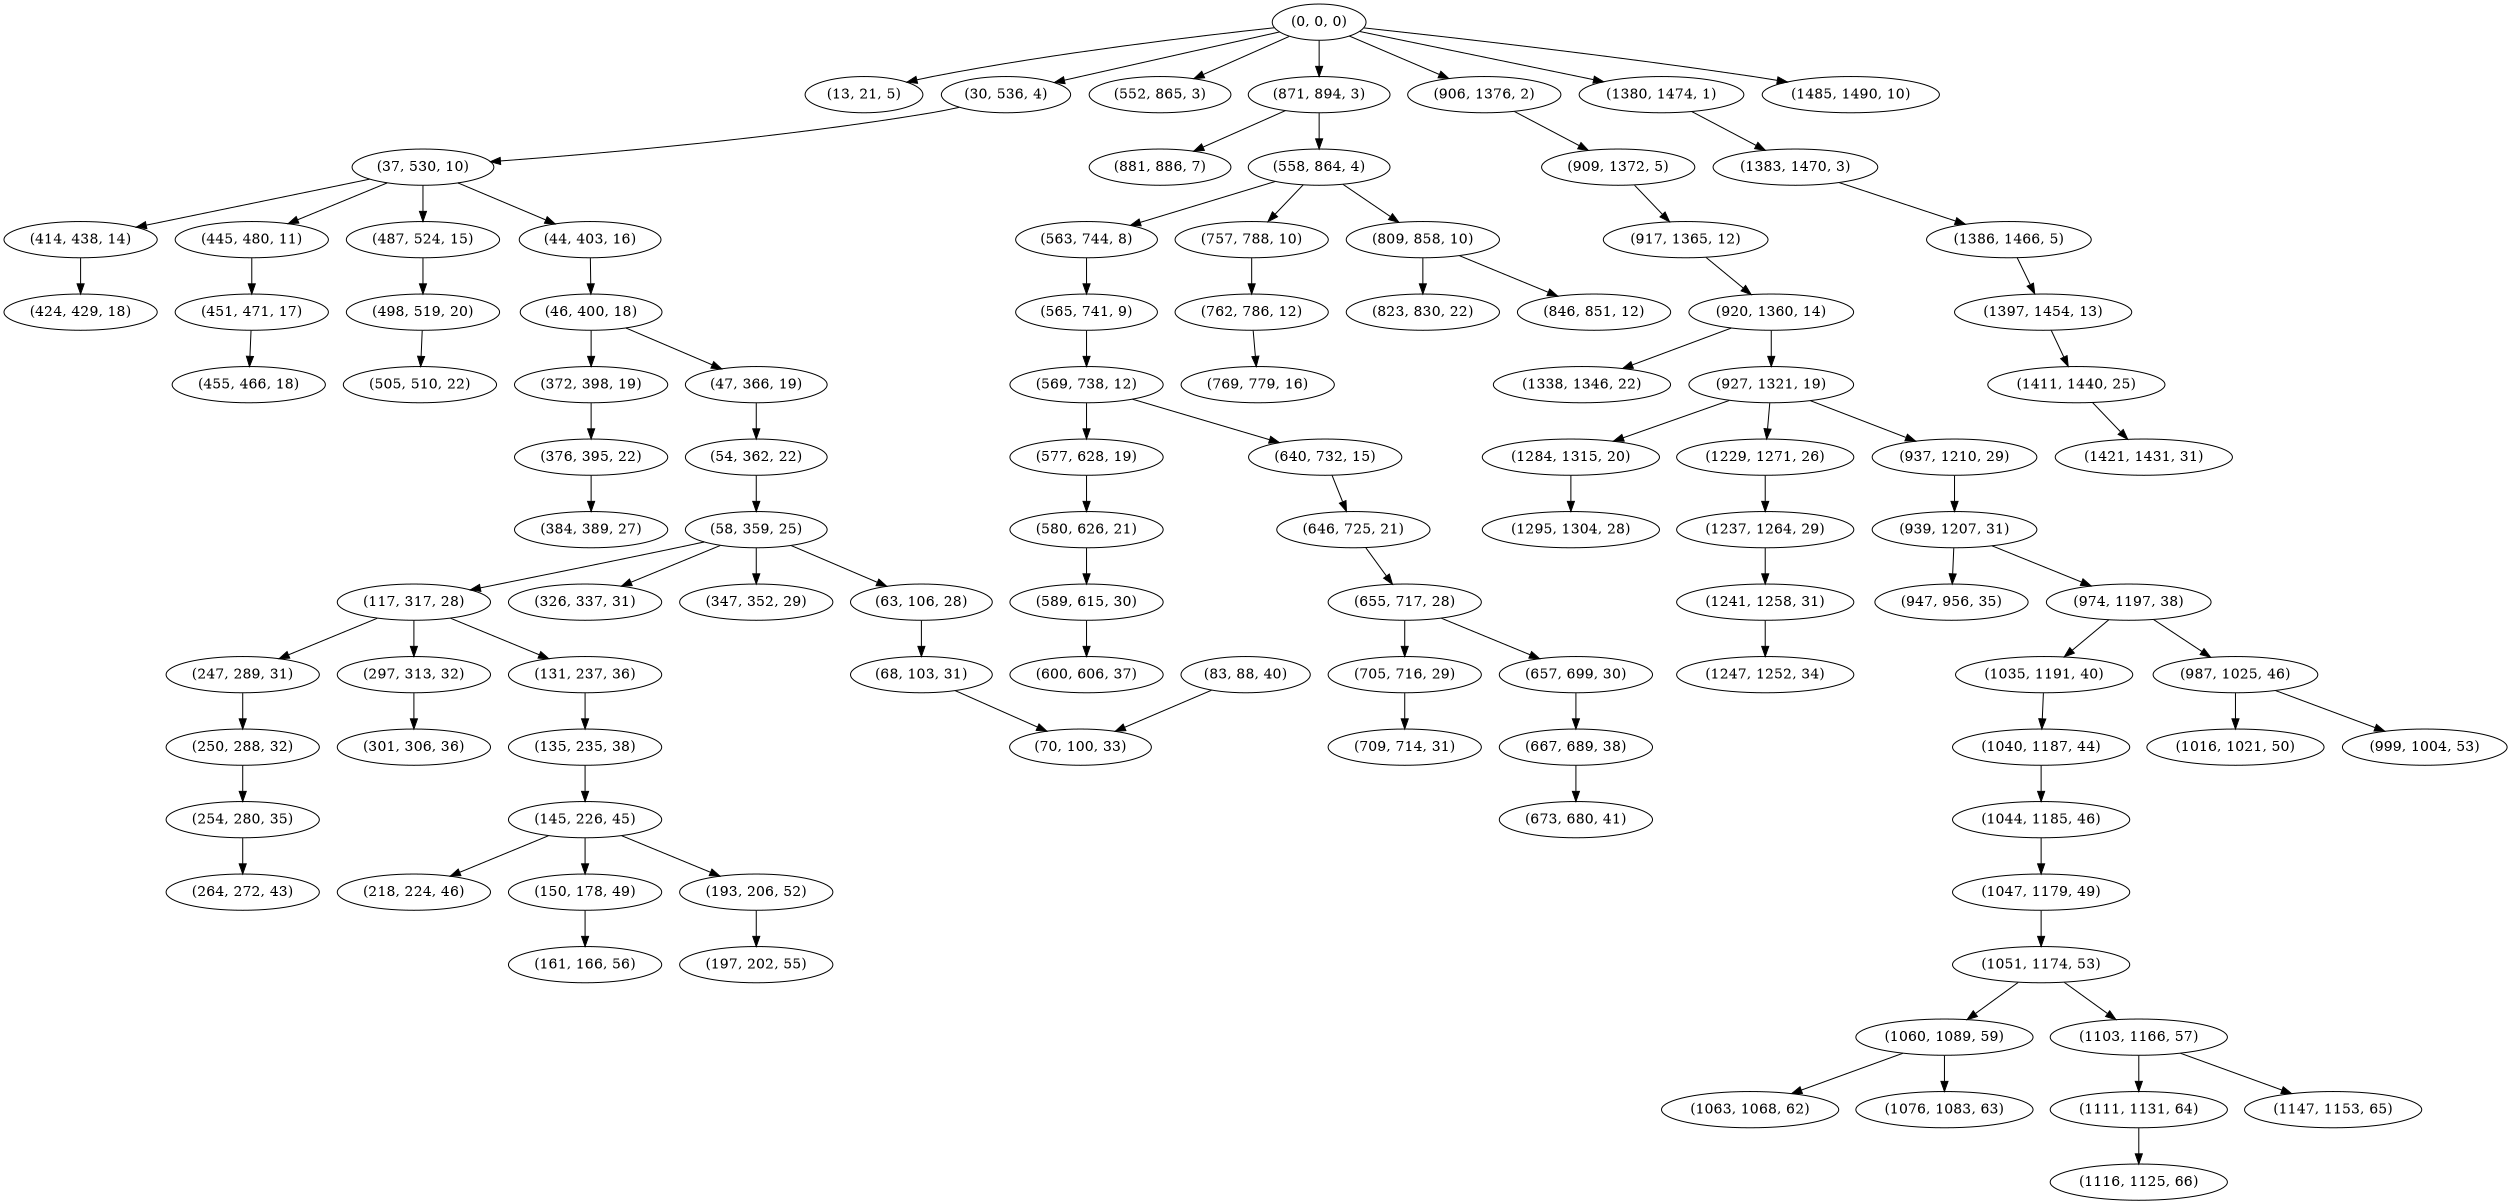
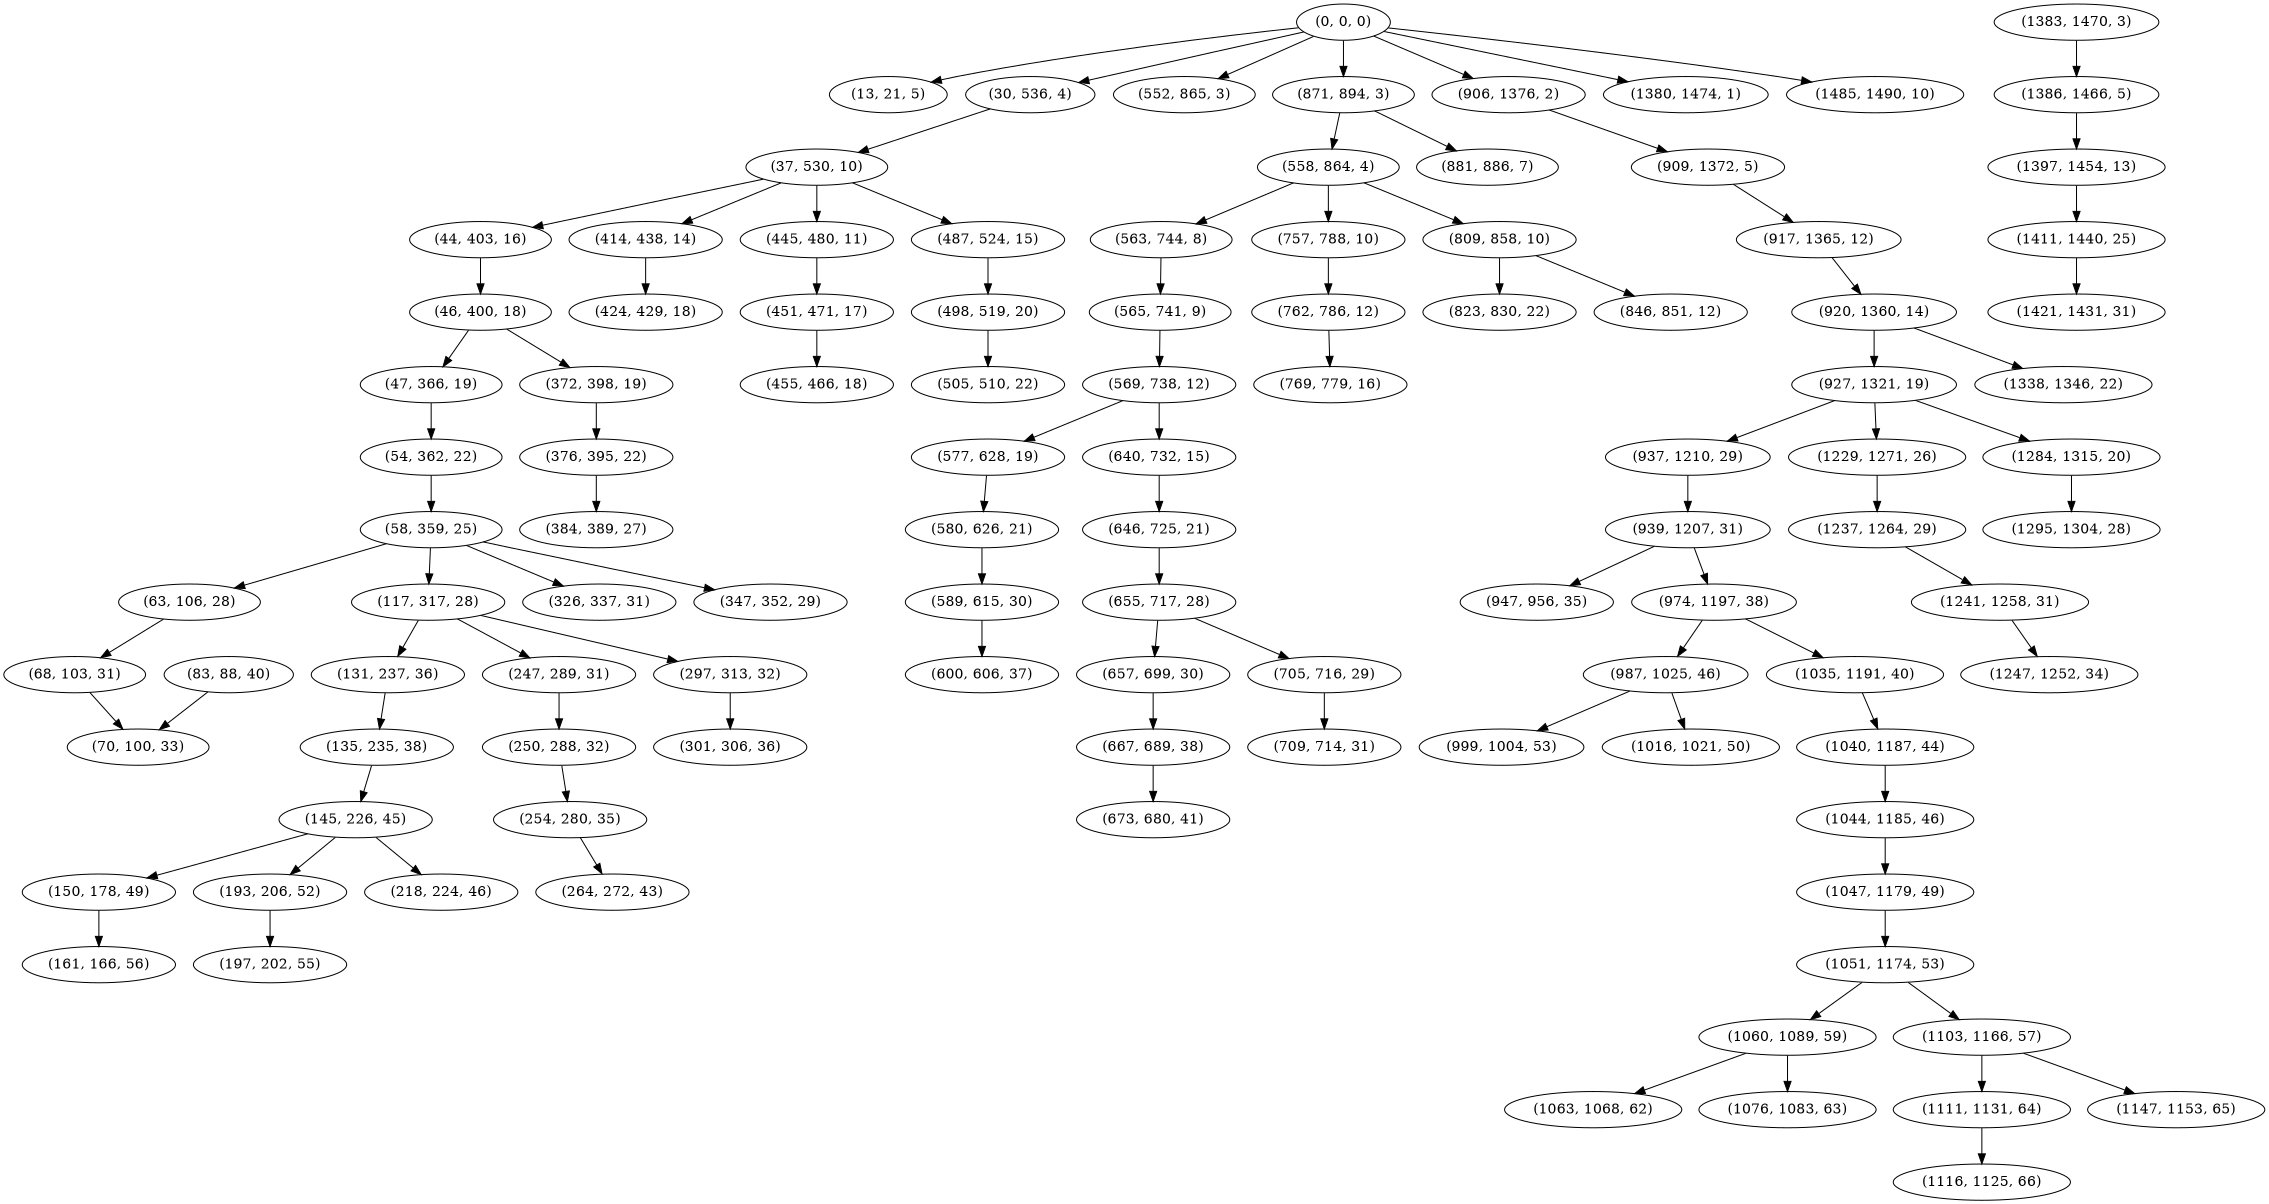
(1724, 129) -> none
